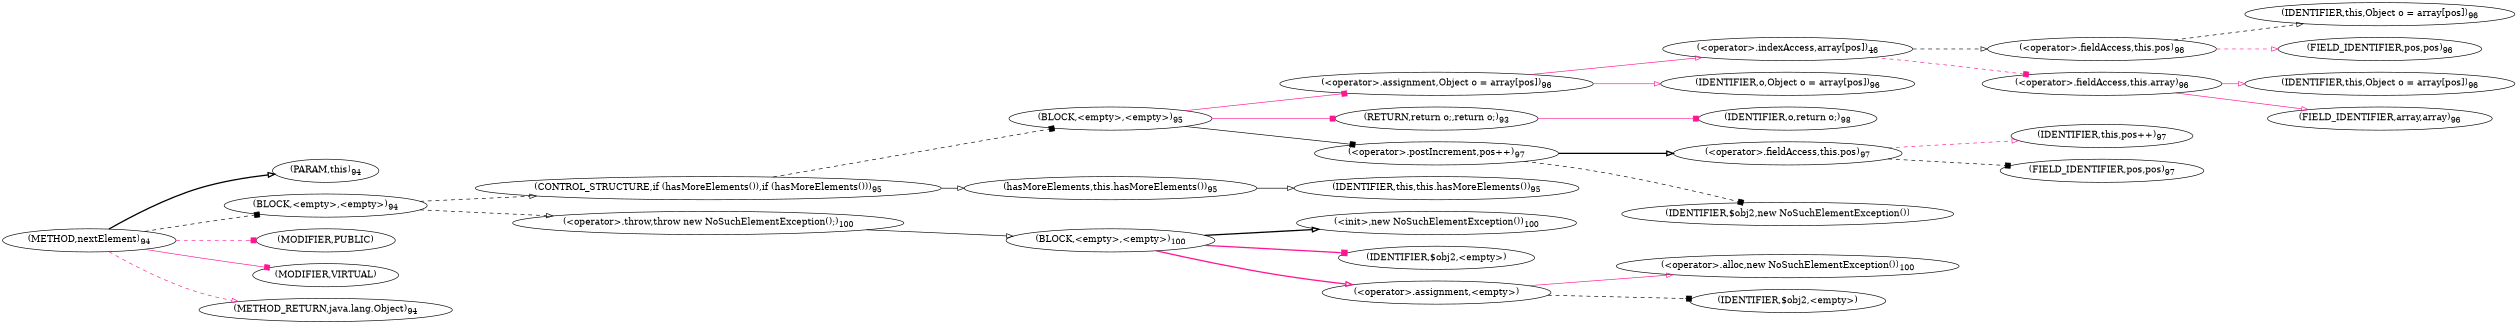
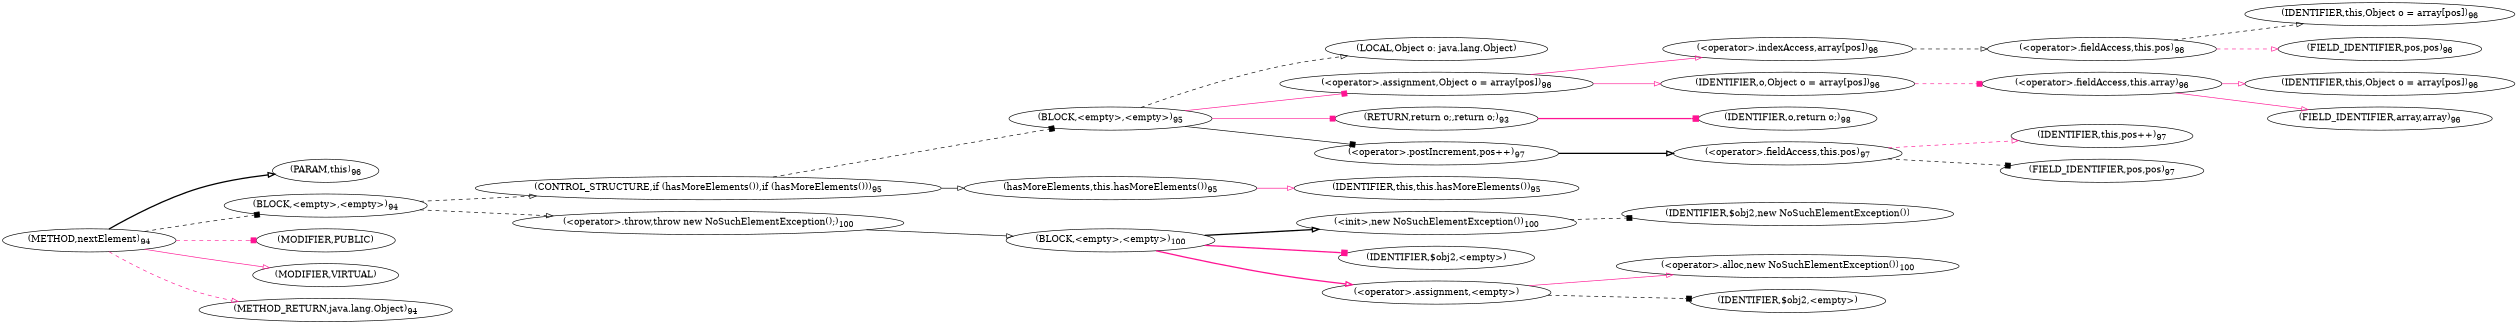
(1873, 48) -> (1873, 48)
none -> (1437, 49)
(1948, 65) -> (1945, 84)
(1615, 119) -> (1615, 119)
(356, 170) -> (356, 170)
(1631, 178) -> (1598, 219)
(1272, 188) -> (1272, 188)
(204, 258) -> (204, 258)
